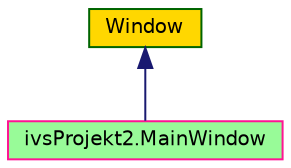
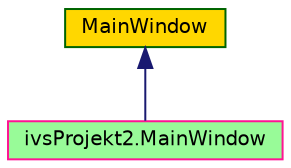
(145, 28) -> (145, 28)
